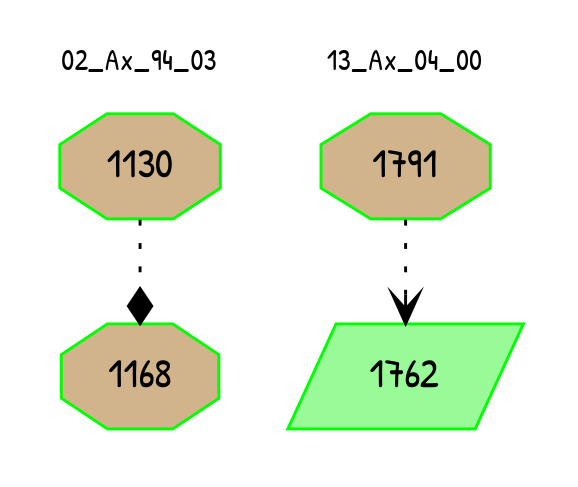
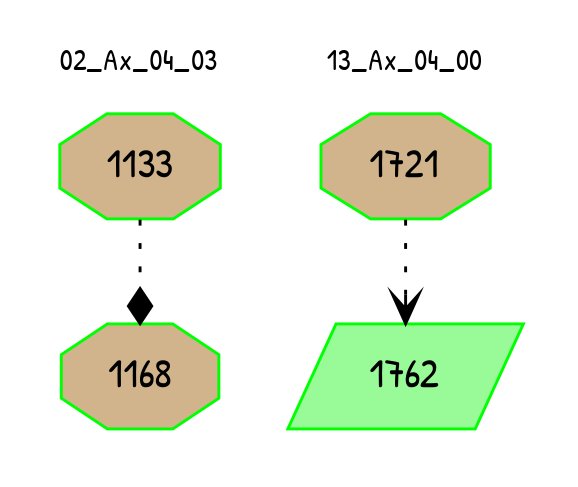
(140, 63) -> (140, 63)
(140, 166) -> (140, 166)
(406, 166) -> (406, 166)
